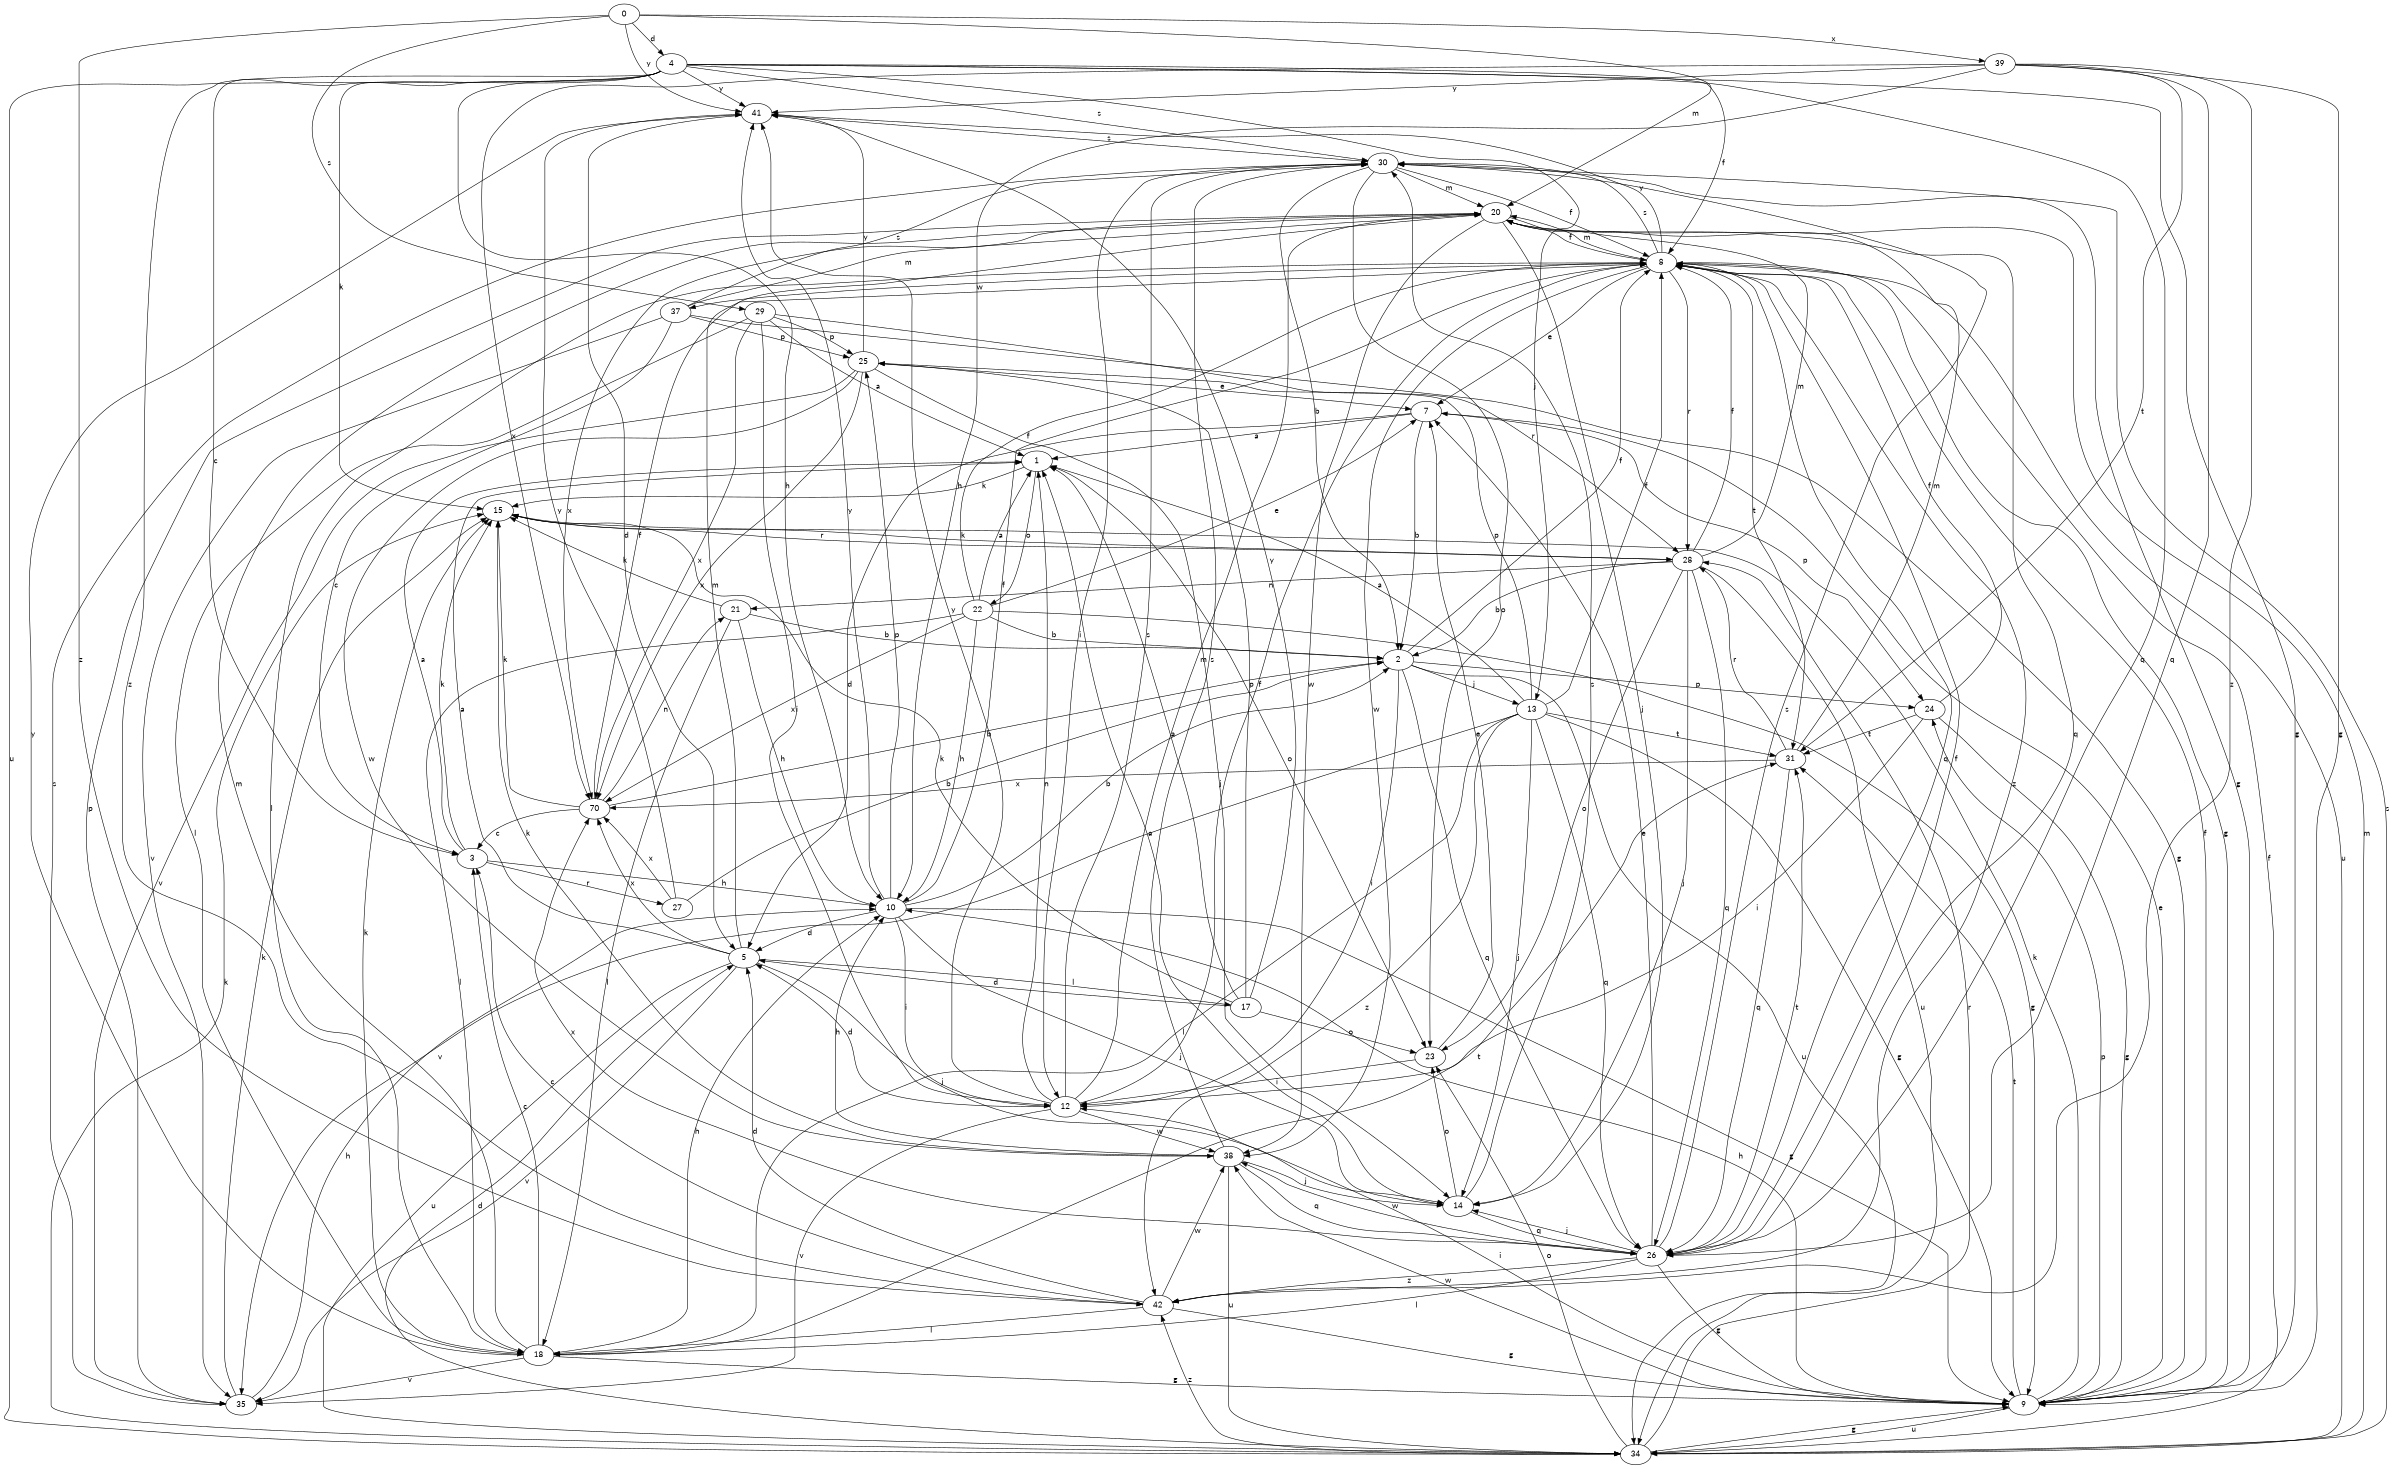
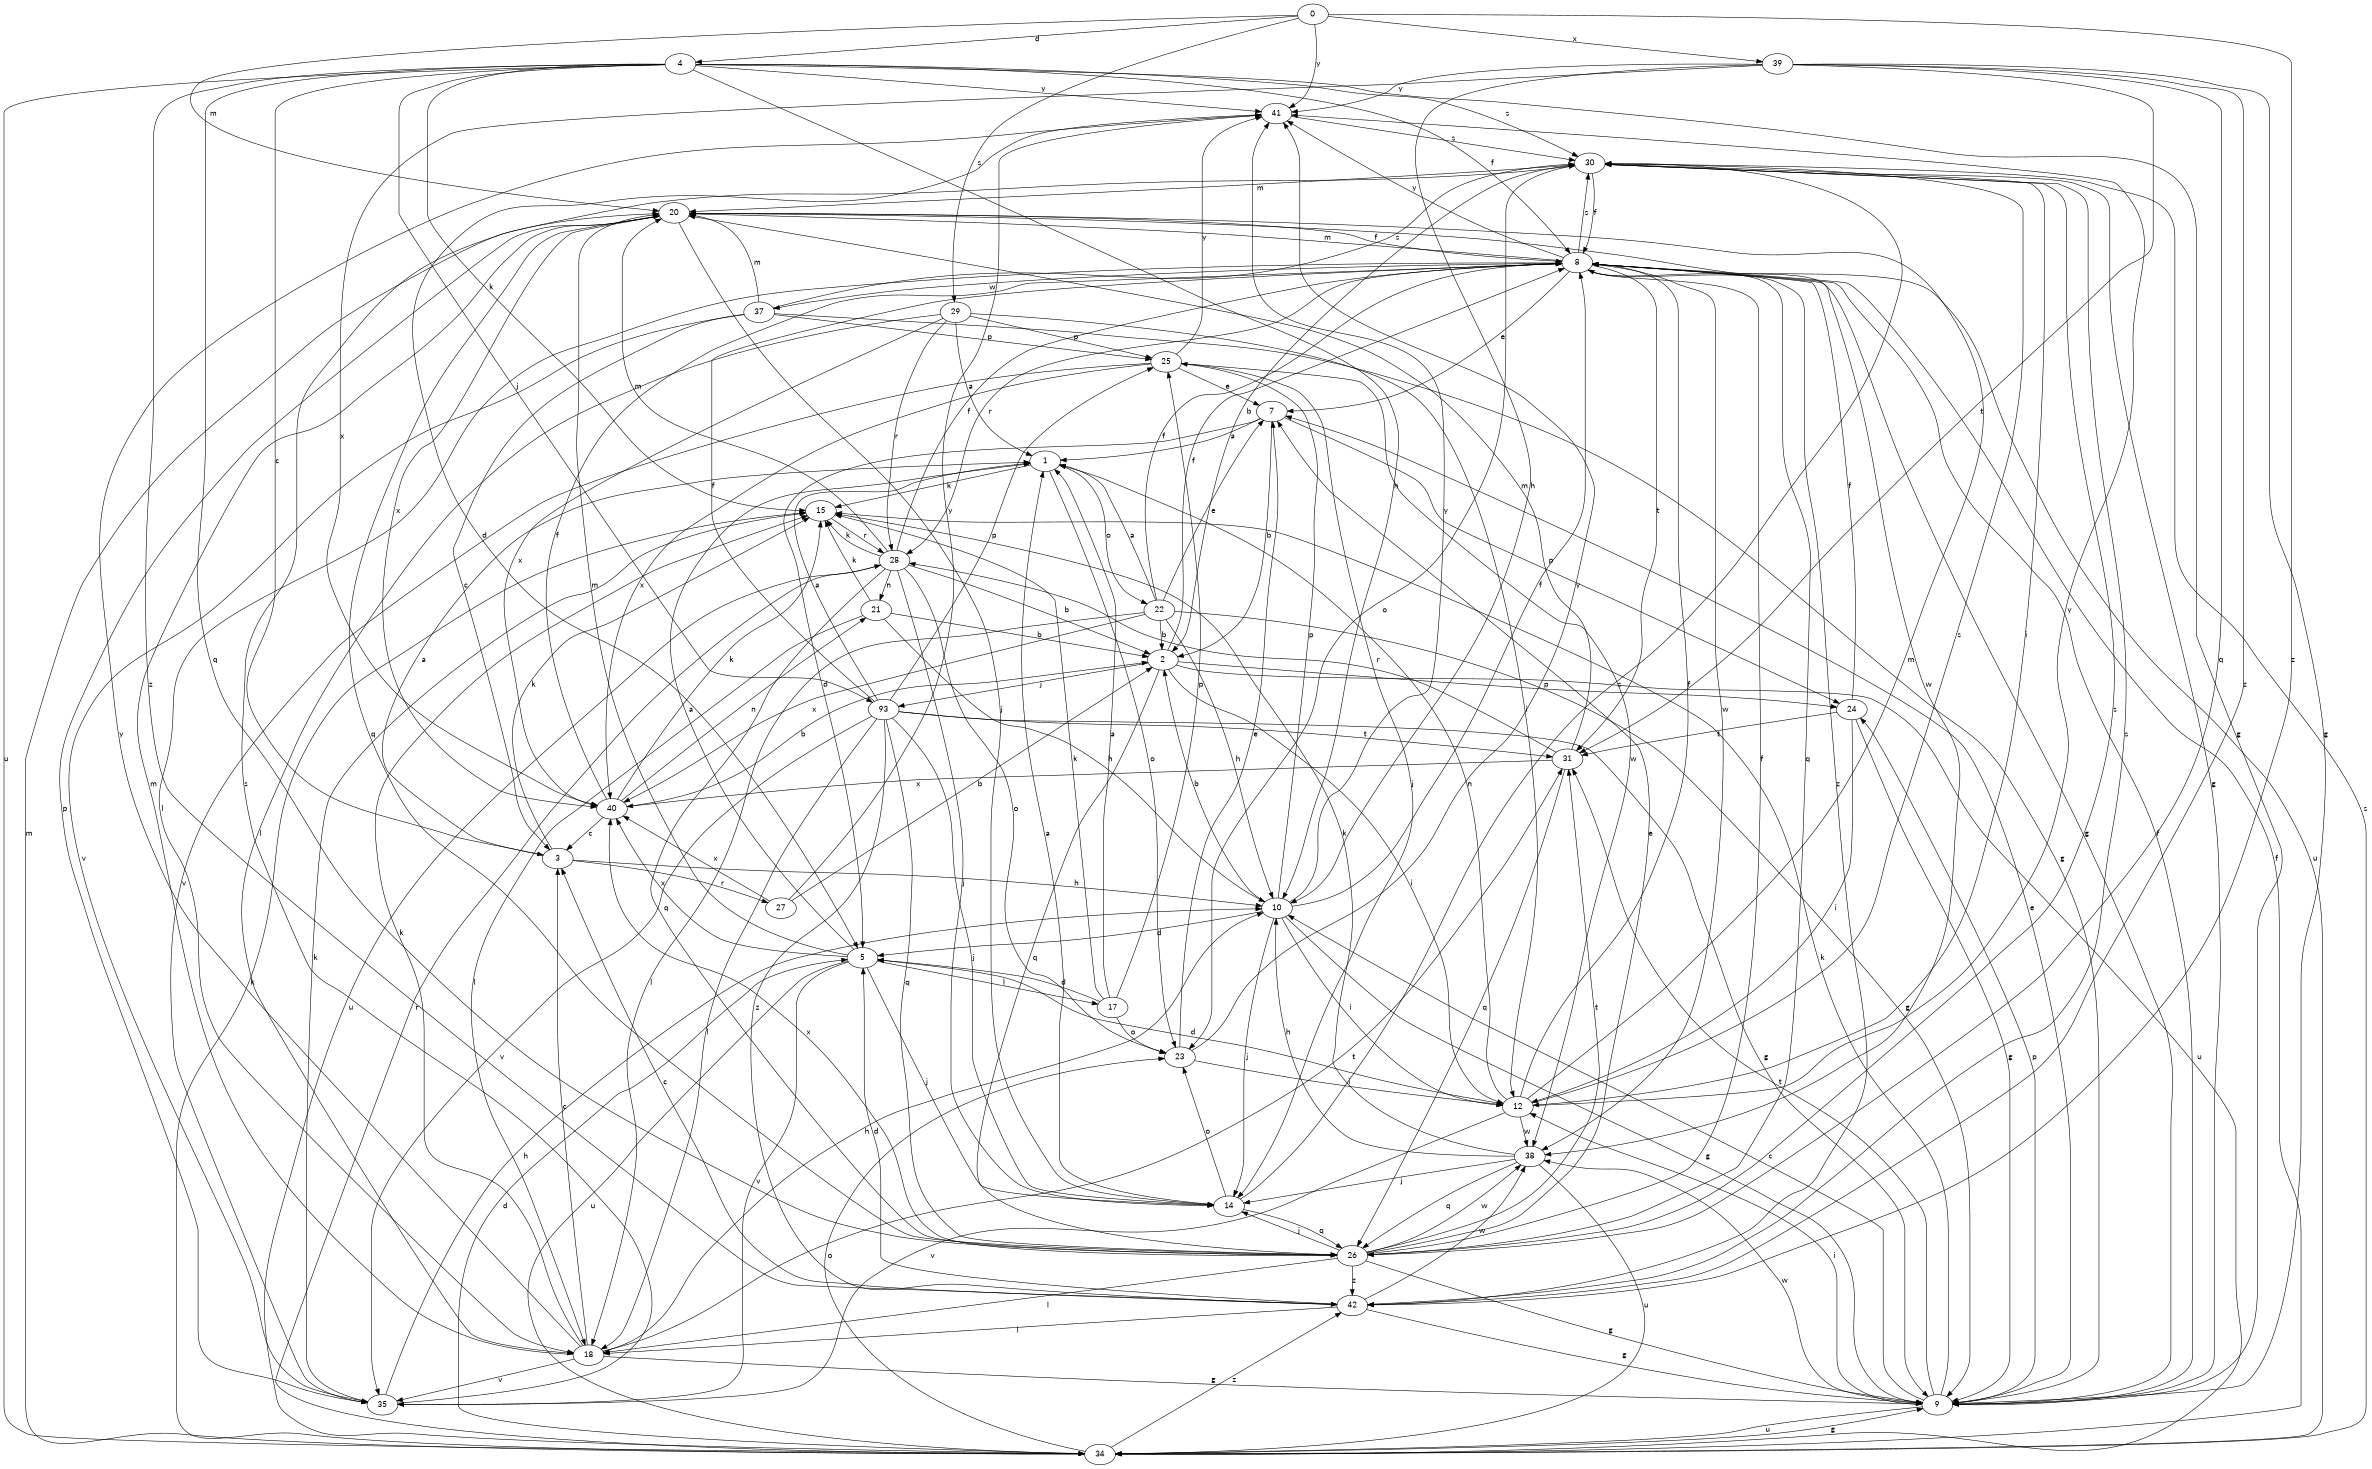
(1227, 431) -> (1568, 614)
(1215, 599) -> (2115, 811)
(1532, 710) -> (884, 710)
(595, 809) -> (612, 809)
(1741, 1157) -> (1770, 1157)
